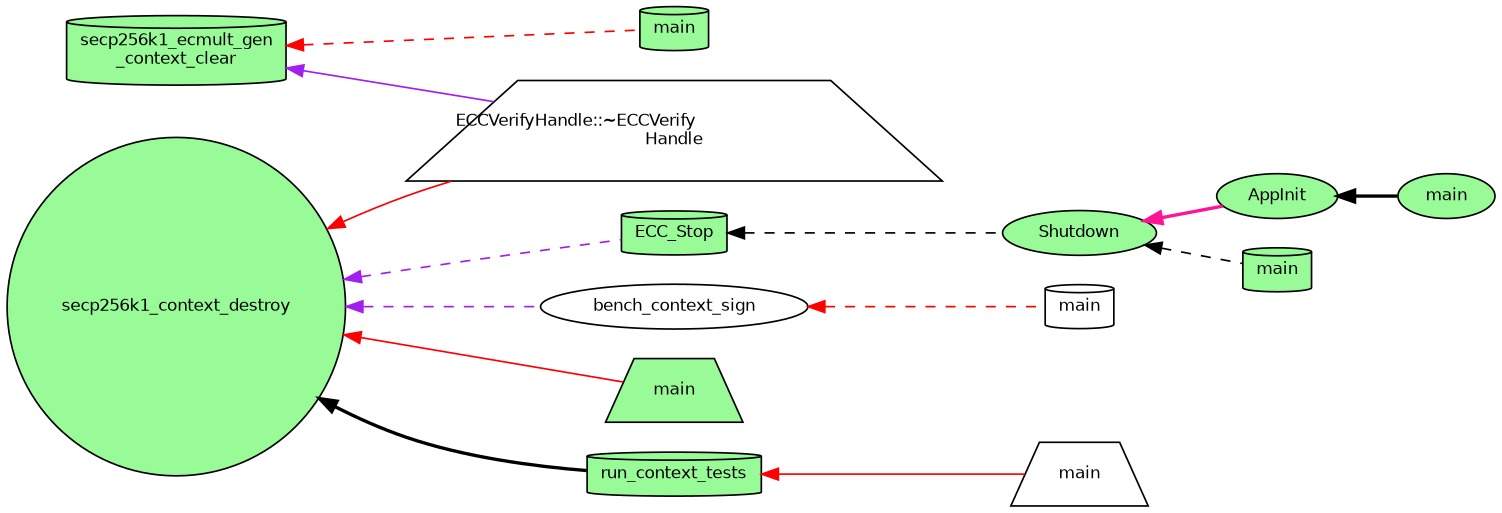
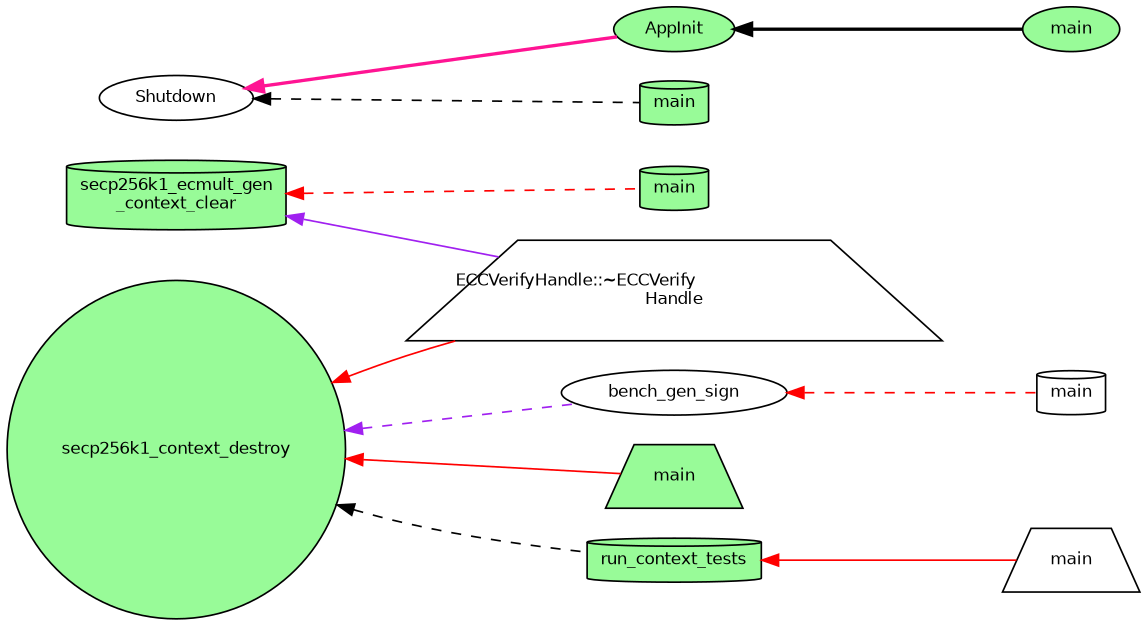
(674, 233) -> none
(1080, 233) -> (176, 98)
(674, 307) -> (674, 393)
(457, 452) -> (469, 536)
